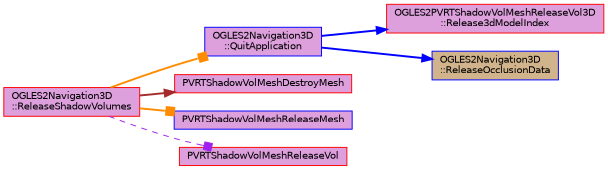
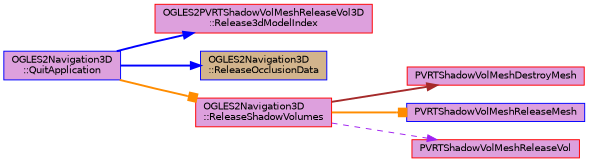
(154, 72) -> (153, 88)
(155, 133) -> (380, 131)
